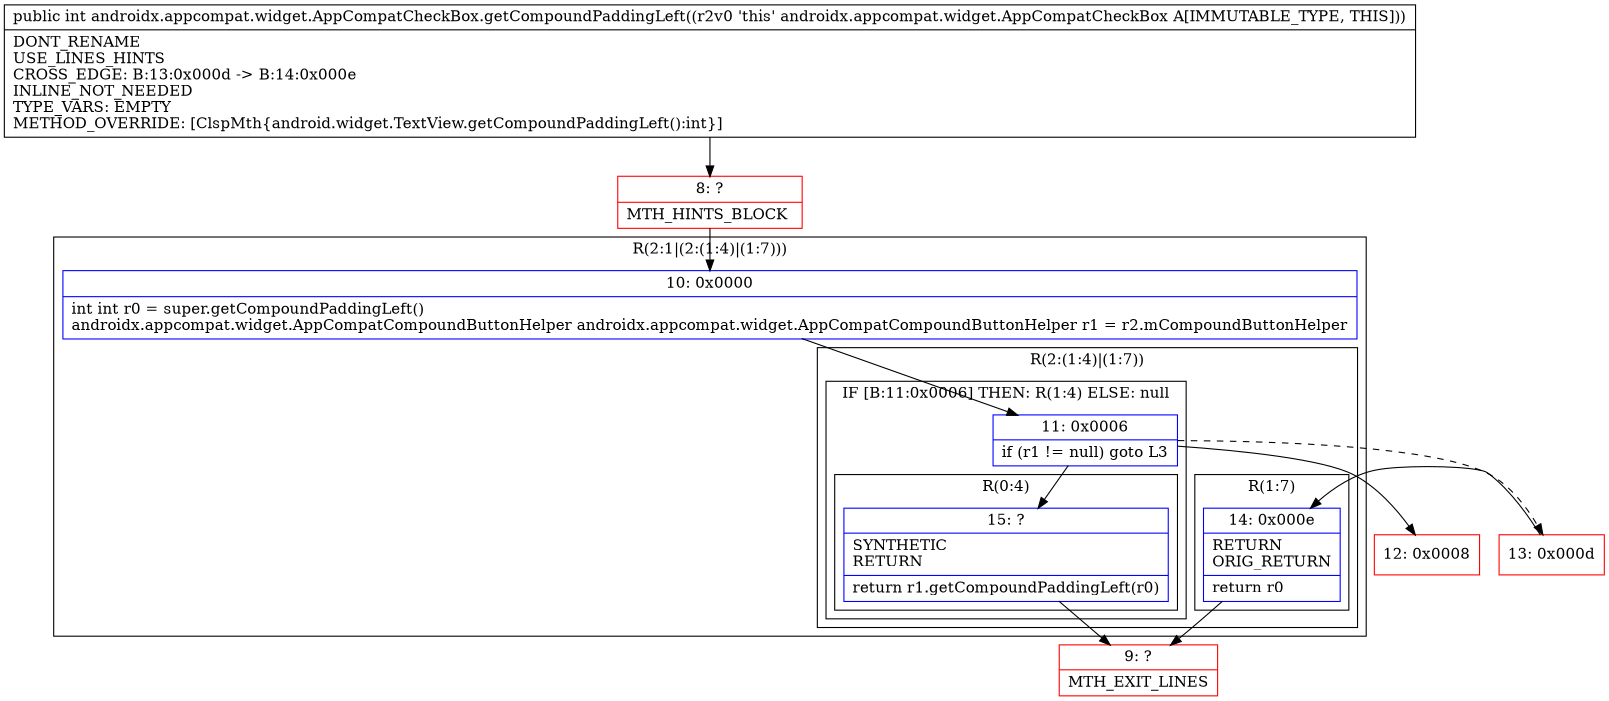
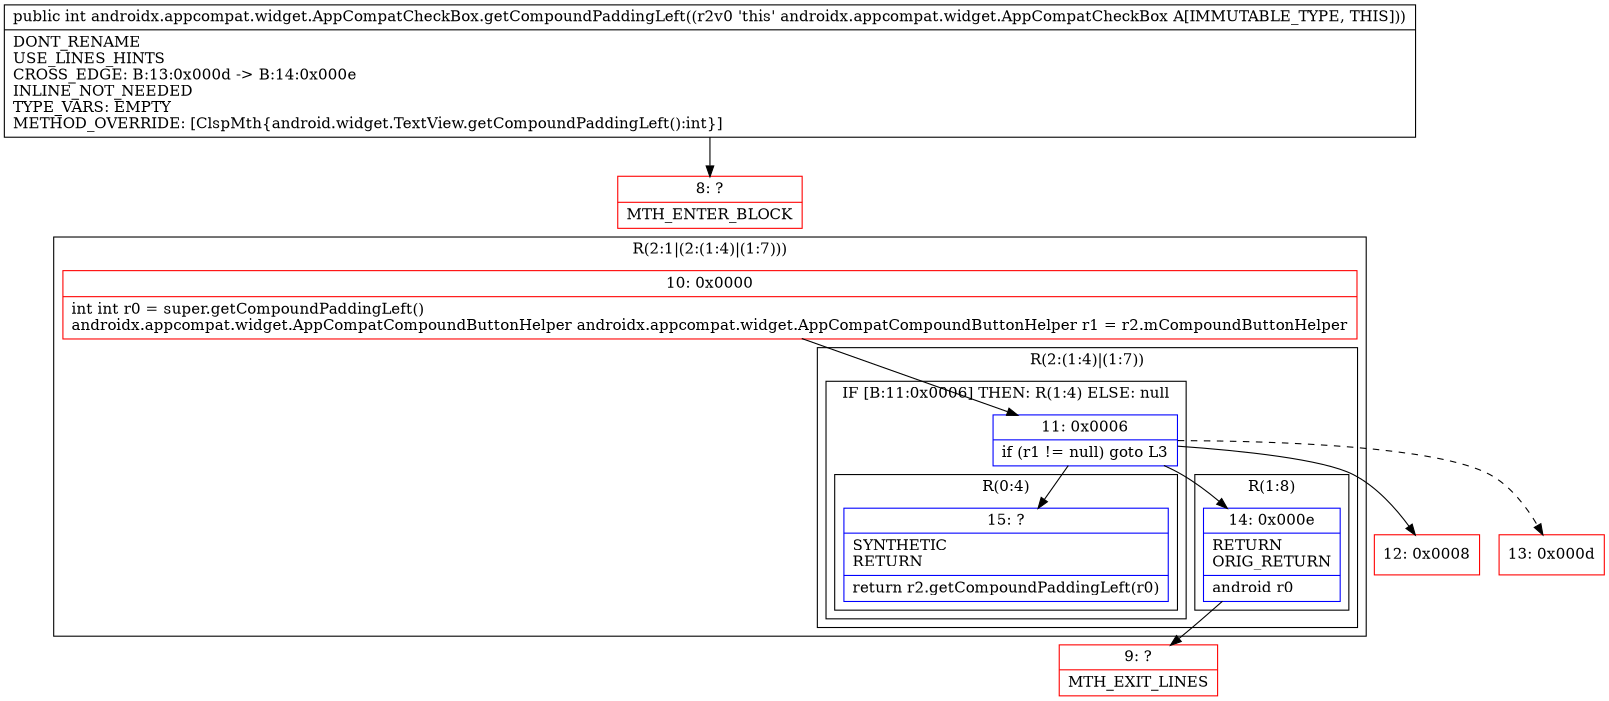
(707, 215) -> (710, 215)
(710, 244) -> none
(710, 305) -> (710, 305)
(1440, 467) -> (1202, 488)
(1272, 487) -> (1272, 487)
(1006, 588) -> (1006, 588)
(1249, 588) -> (1253, 588)
(1080, 619) -> none
